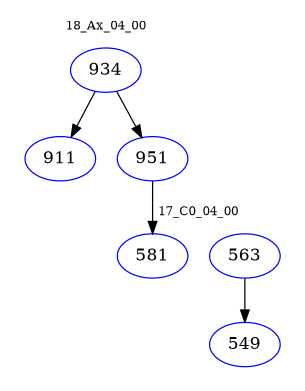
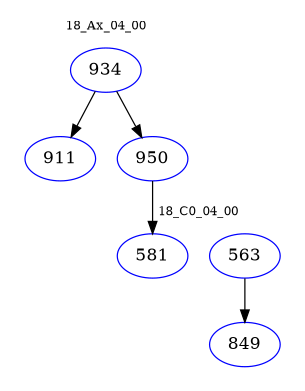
(153, 159) -> (153, 159)
(199, 212) -> (199, 212)
(245, 345) -> (245, 345)
